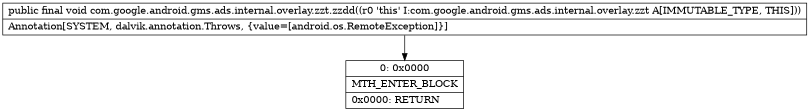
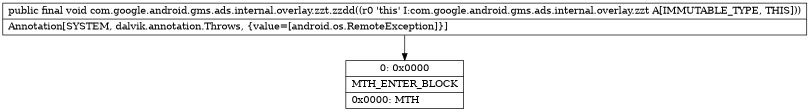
(400, 100) -> (390, 100)
